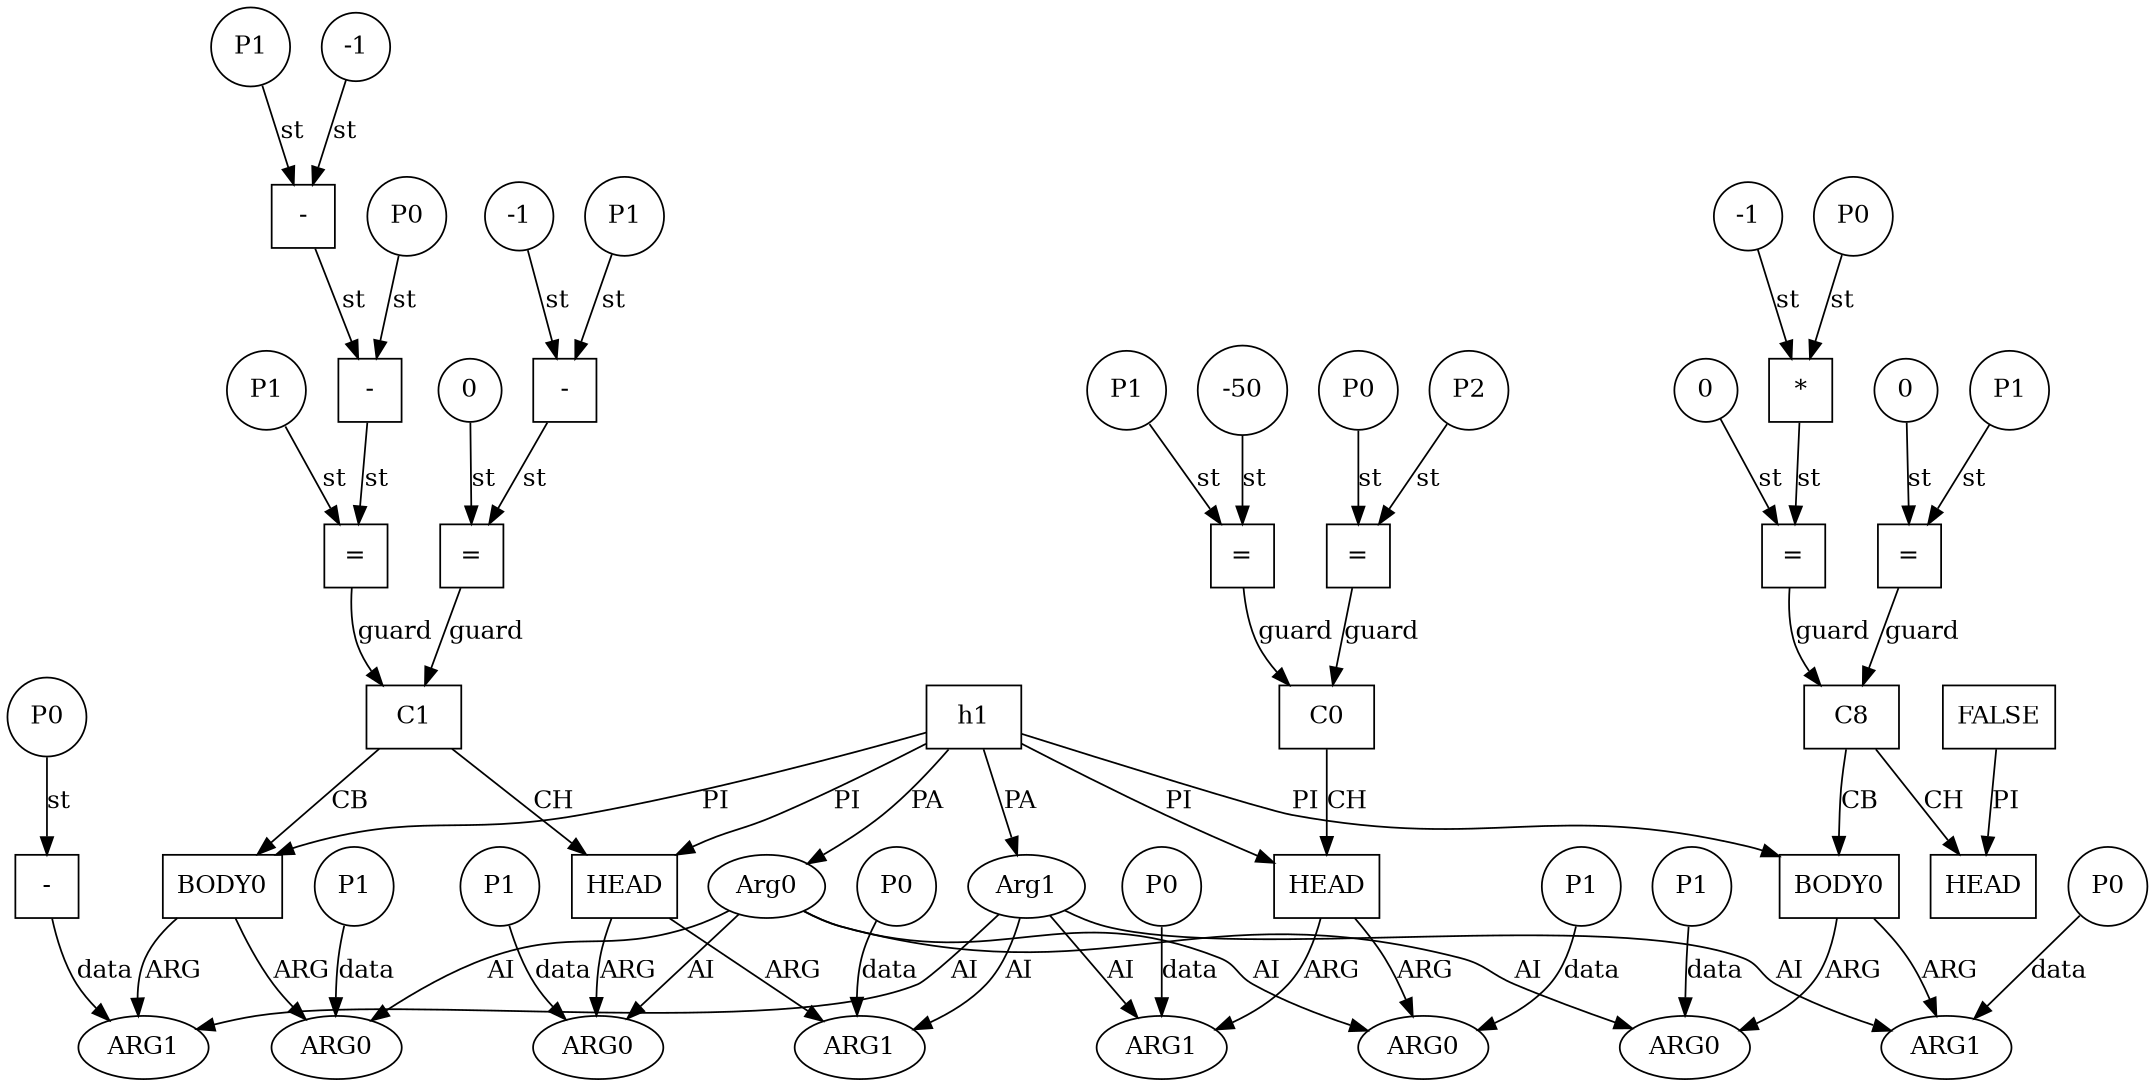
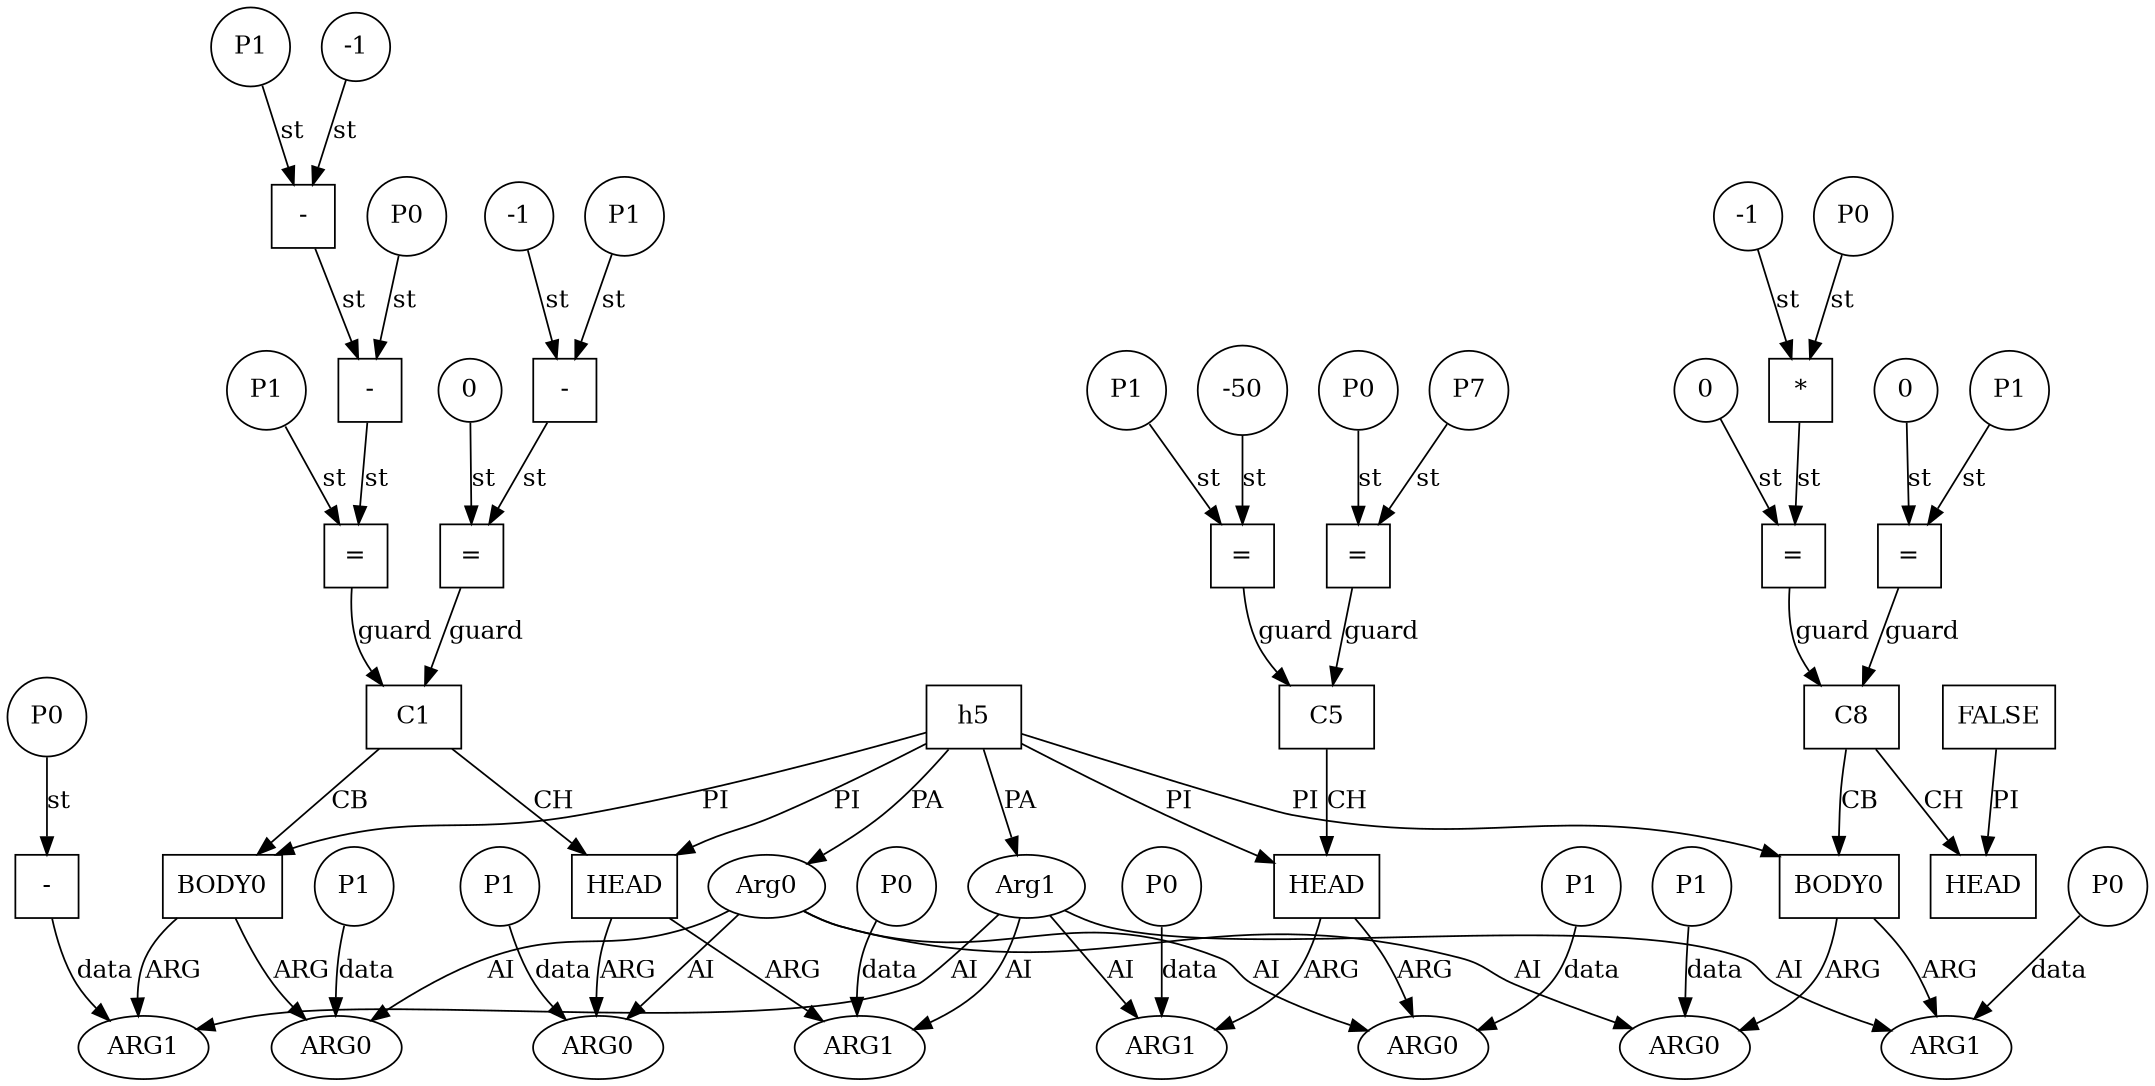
(1469, 390) -> (1469, 390)
(974, 717) -> (974, 717)
(1327, 717) -> (1327, 717)
